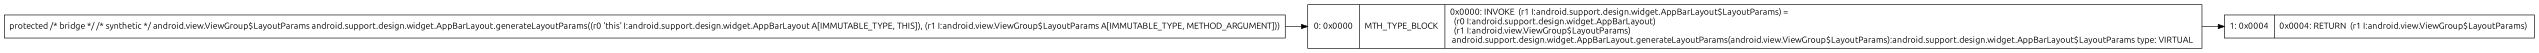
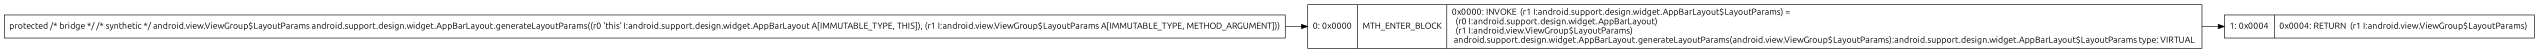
(1401, 26) -> (1402, 26)
